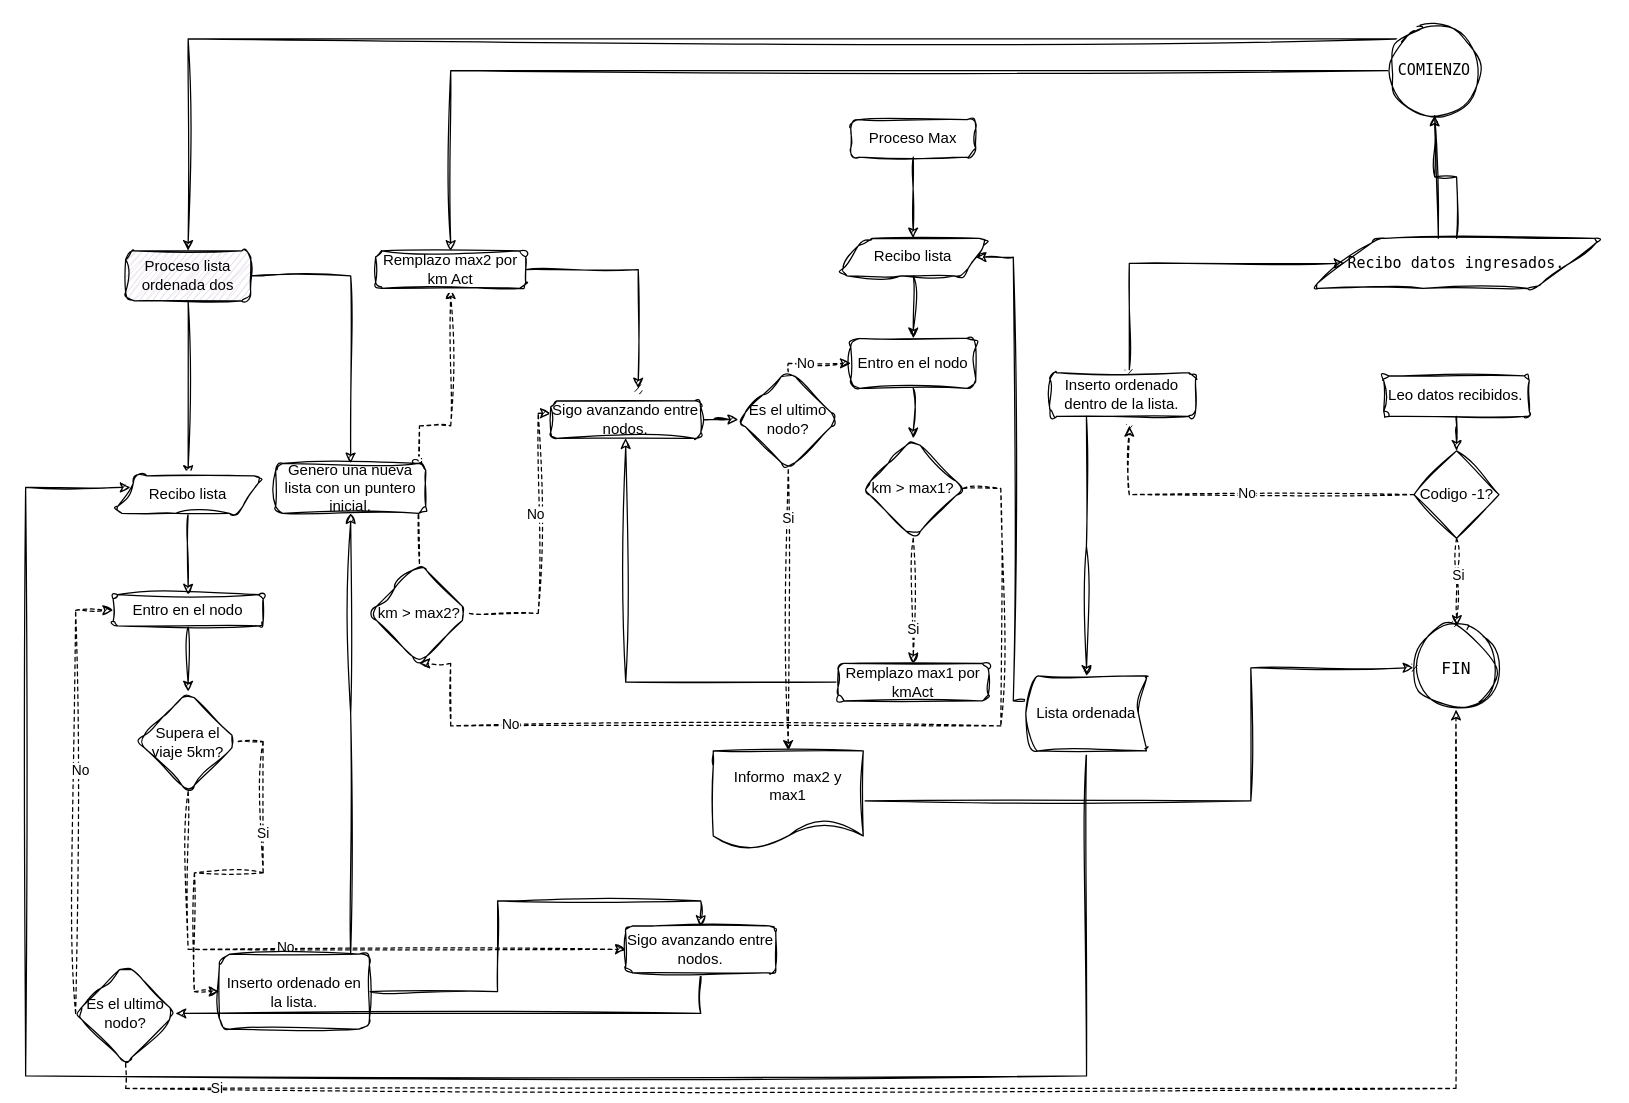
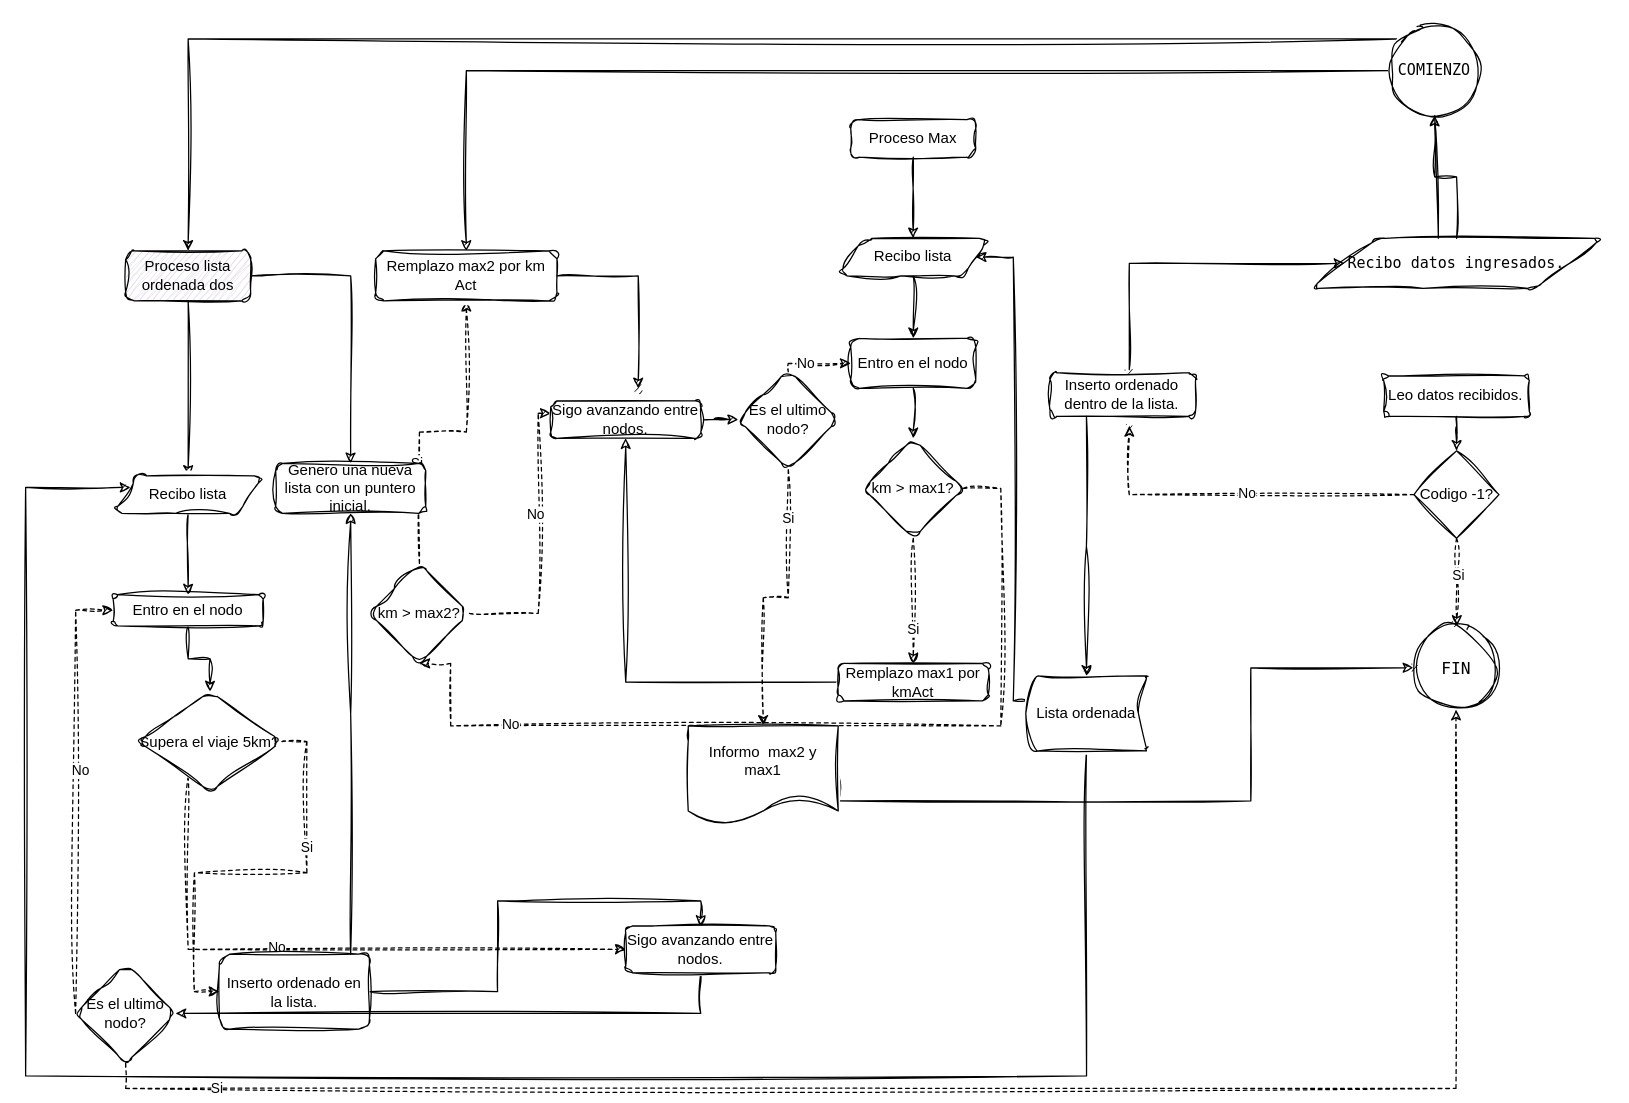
(451, 269) -> (466, 276)
(188, 741) -> (210, 741)
(788, 801) -> (763, 776)
